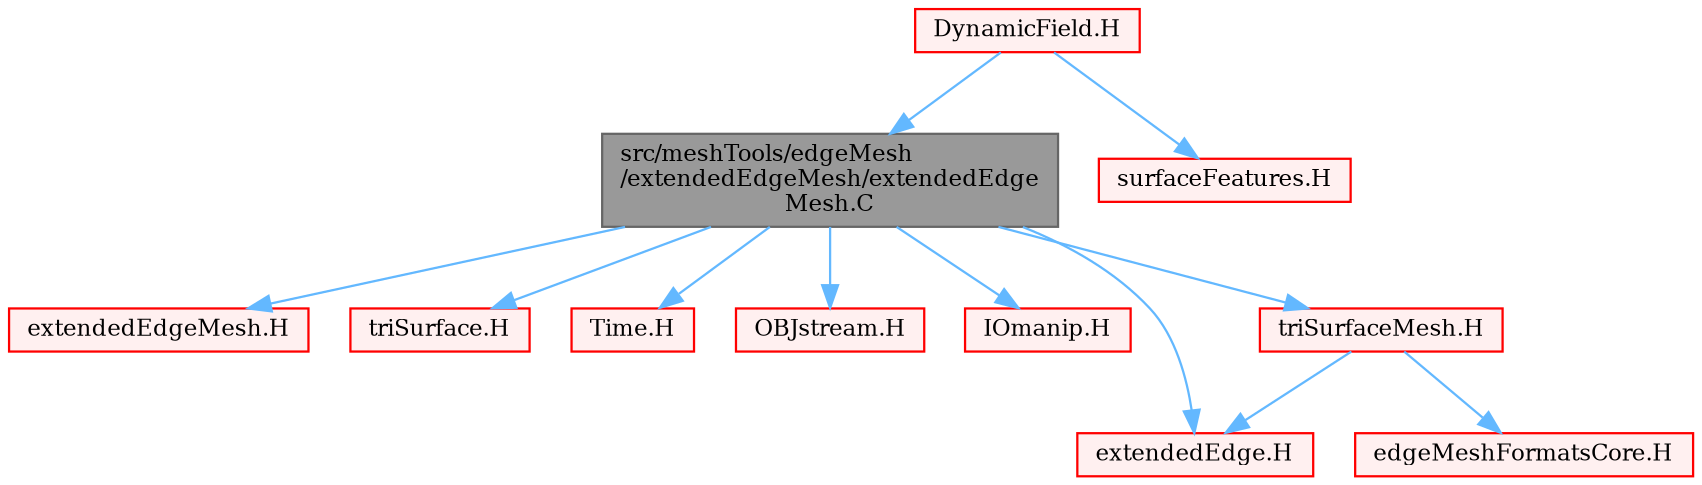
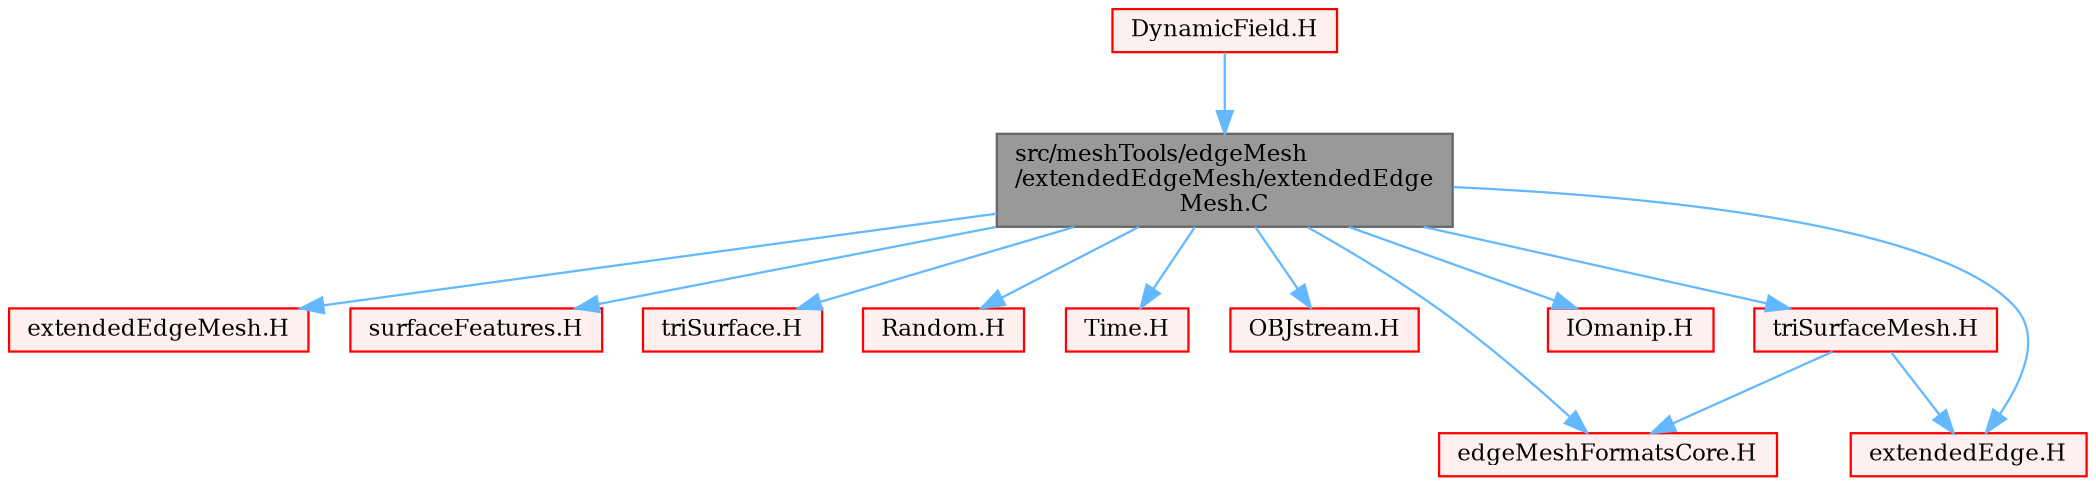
(1117, 99) -> (797, 265)
none -> (1445, 313)
none -> (944, 330)
